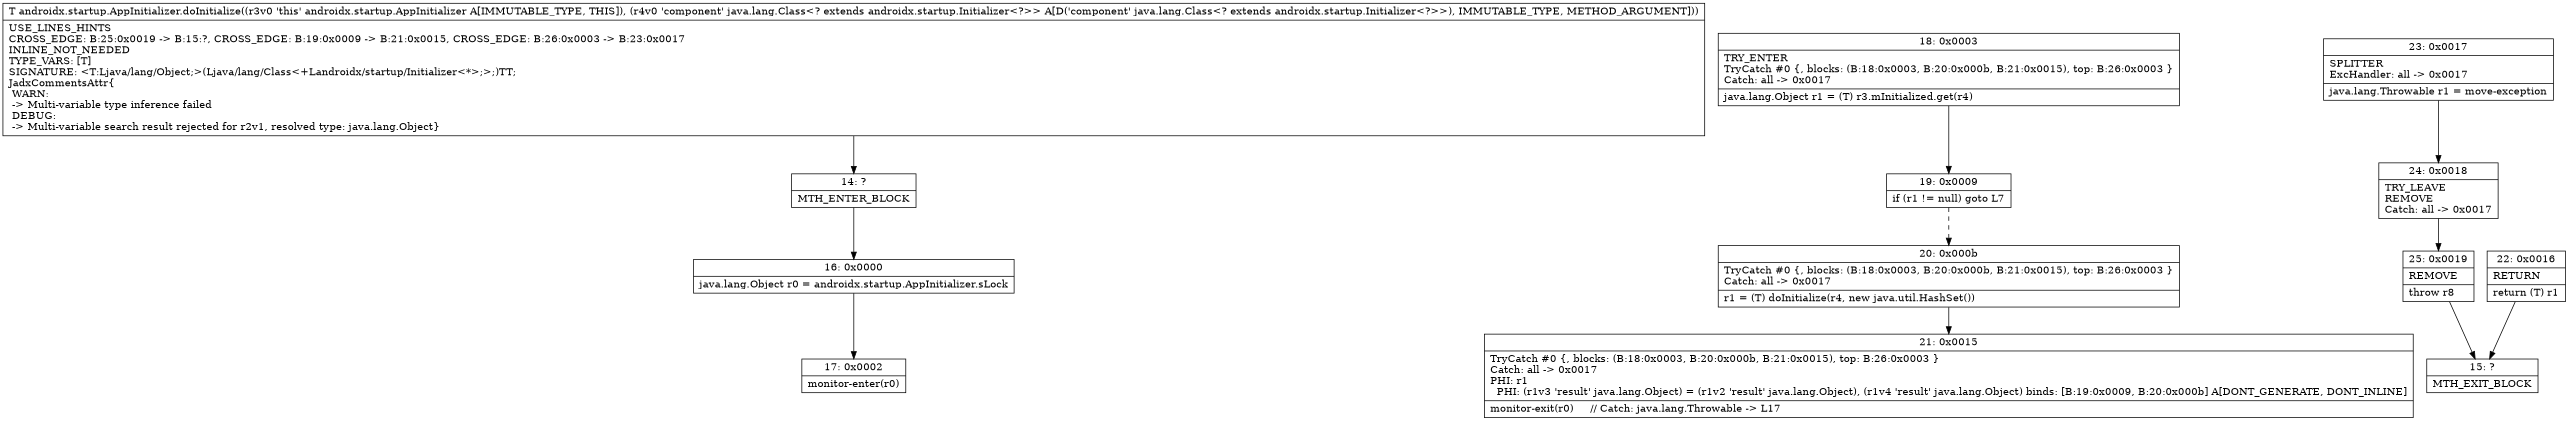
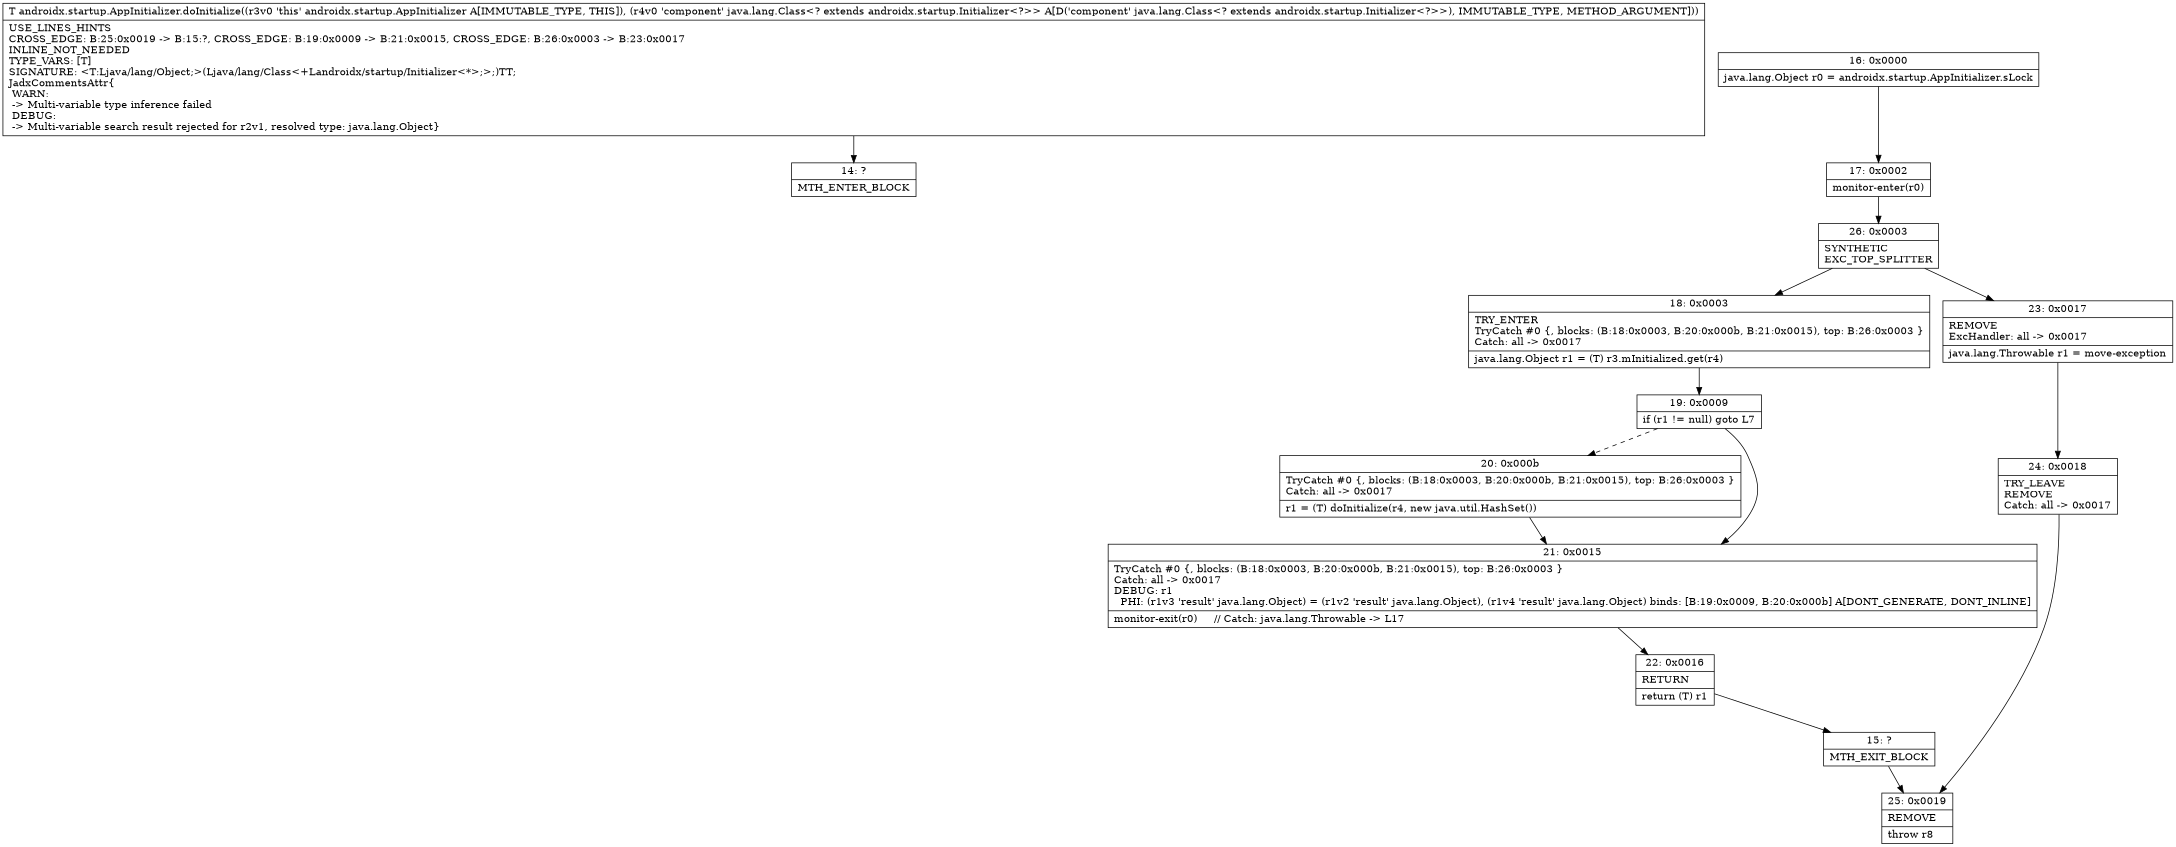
(2356, 64) -> (1973, 326)
(854, 230) -> none
none -> (1879, 246)
(2461, 327) -> (1894, 776)
(1511, 381) -> (1145, 591)
none -> (1757, 484)
none -> (1630, 639)
